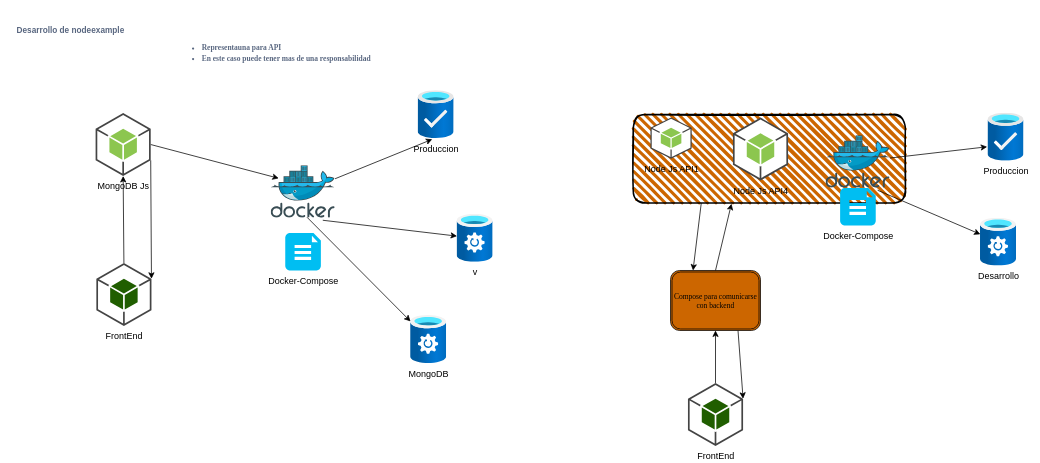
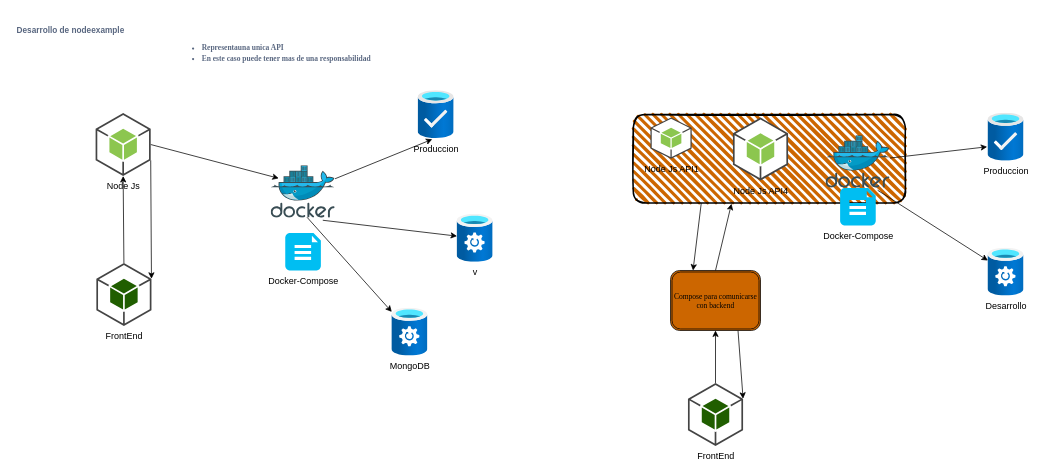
(278, 53) -> (278, 53)
(124, 187) -> (124, 187)
(999, 242) -> (1006, 272)
(429, 339) -> (410, 332)
